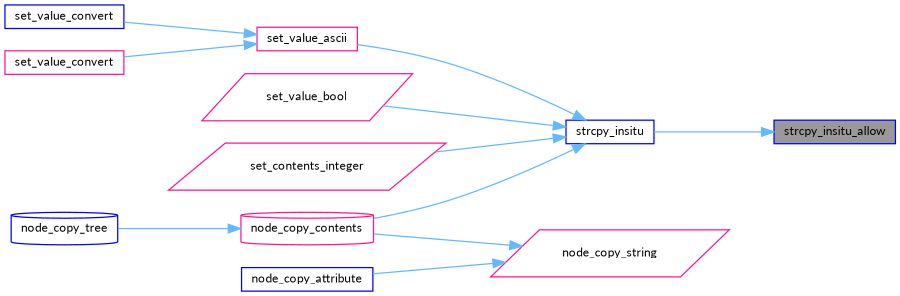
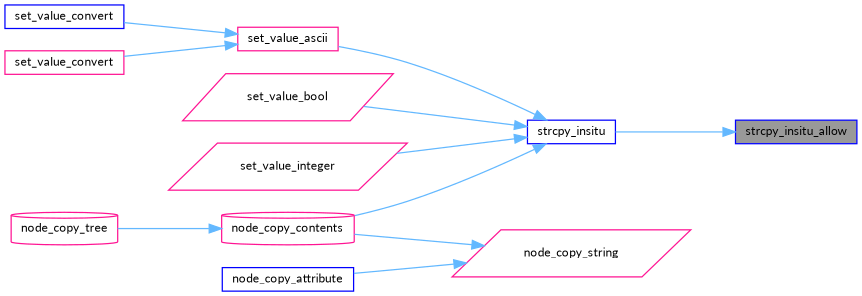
(307, 167) -> (288, 167)
(64, 229) -> (64, 229)
